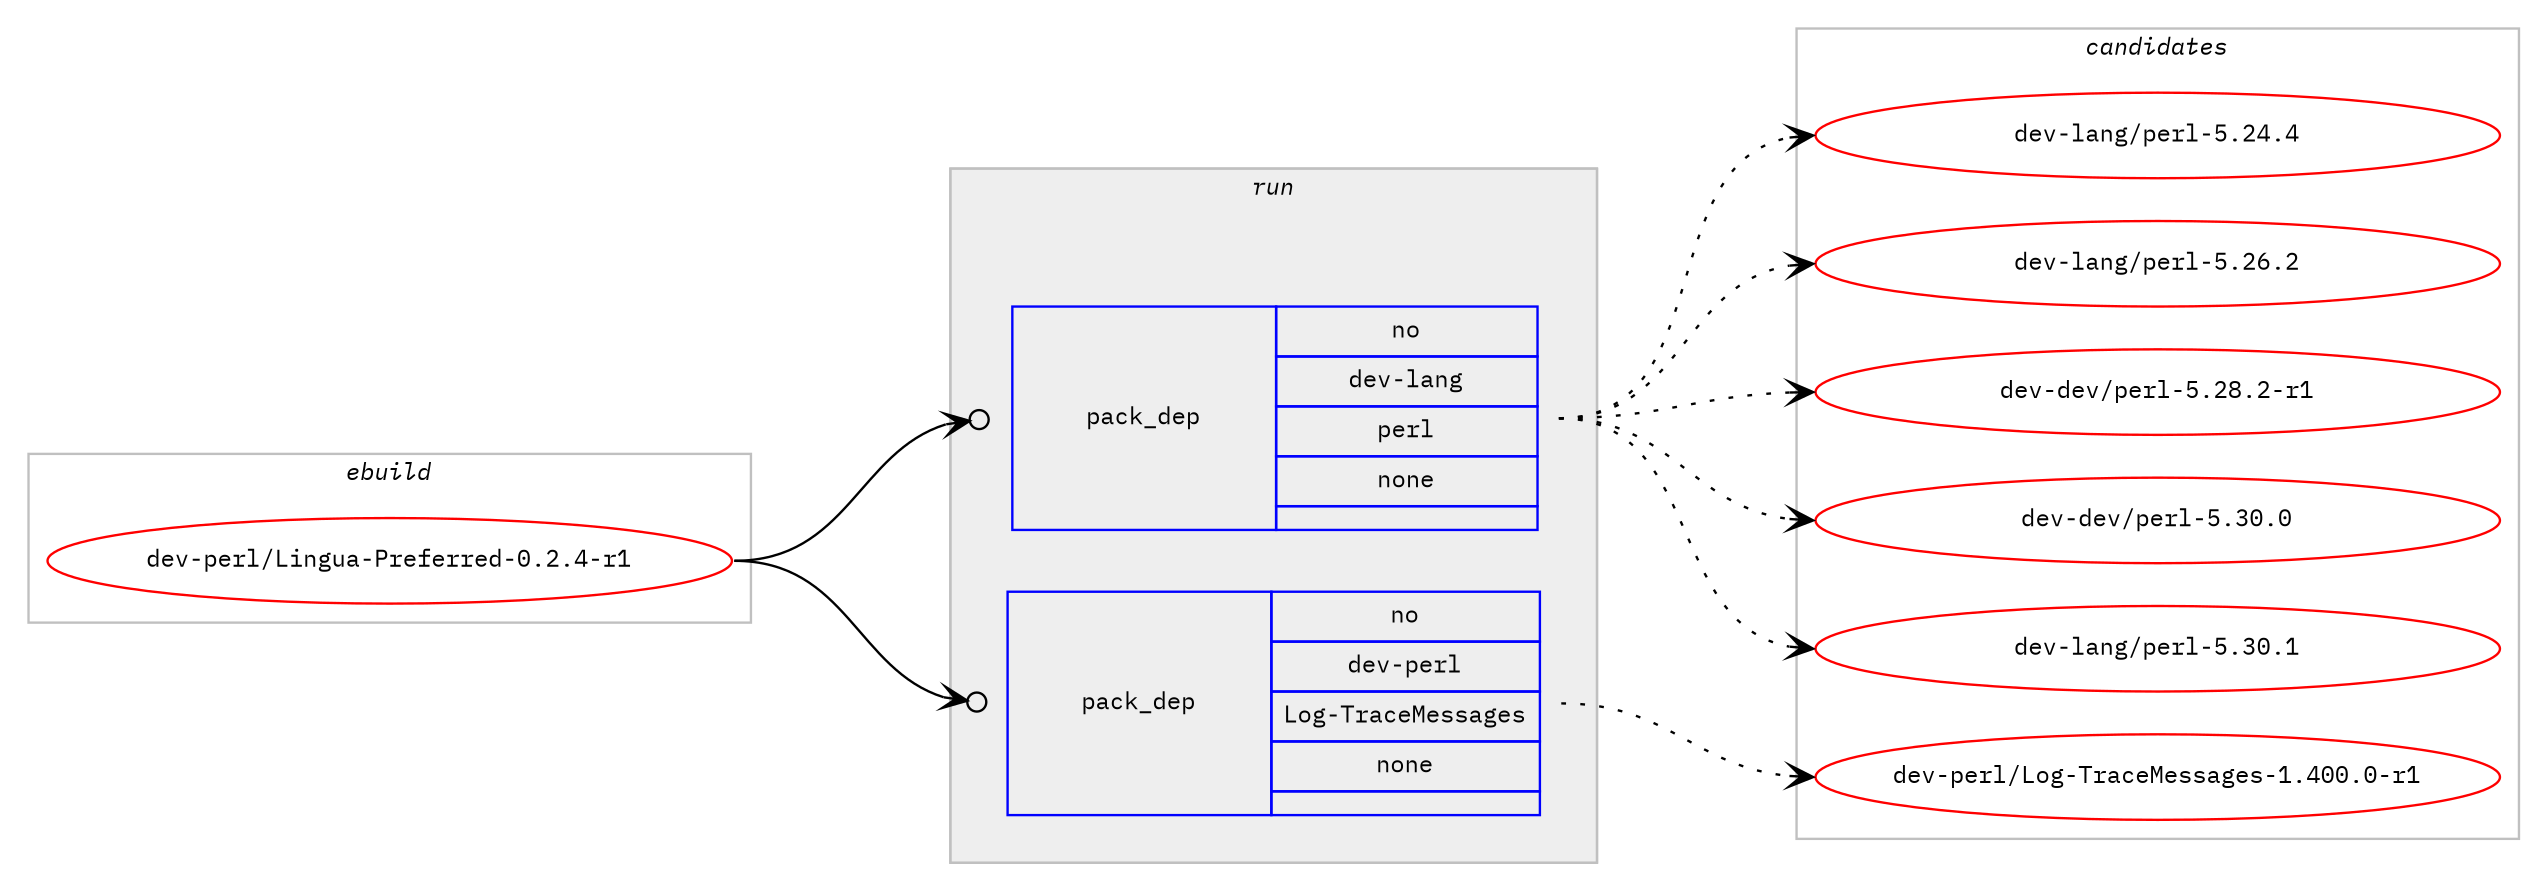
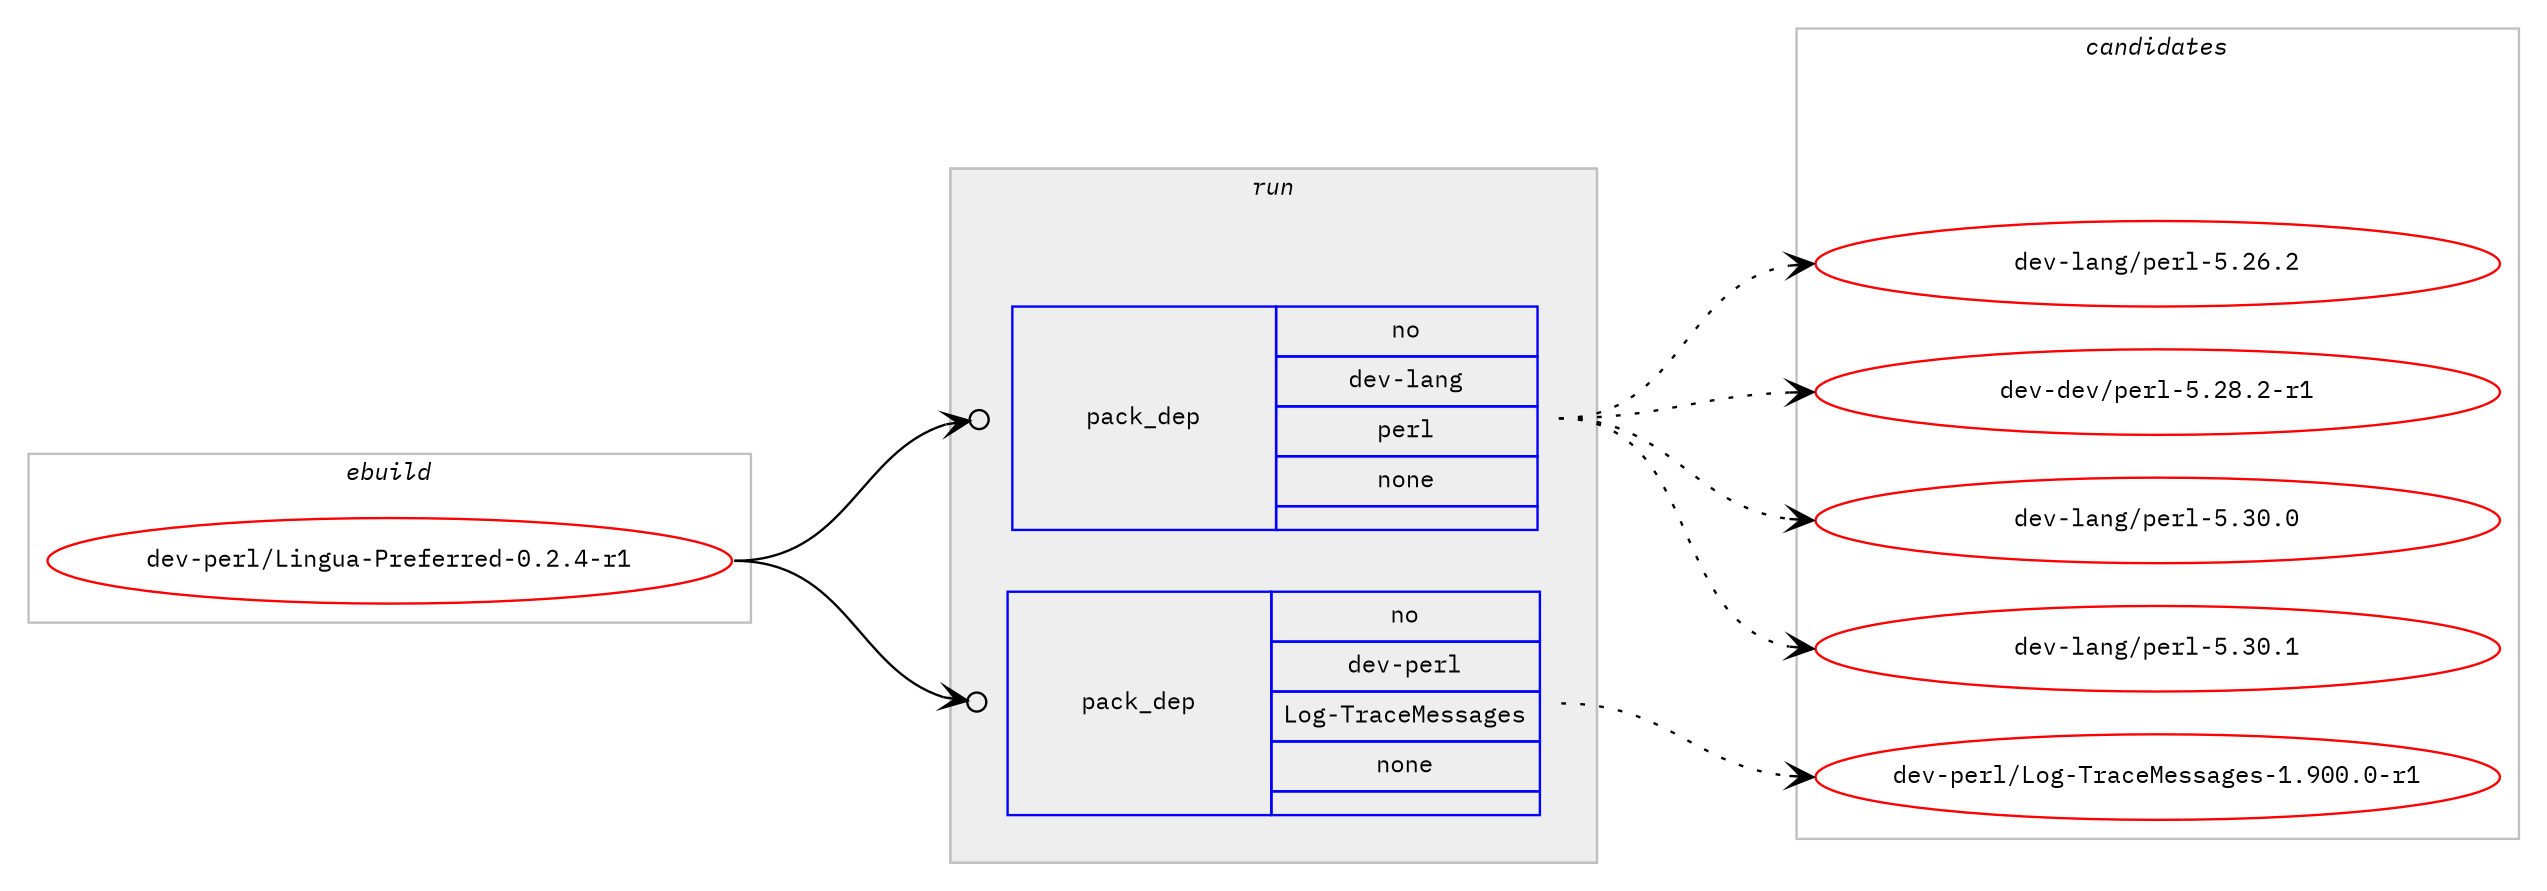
(2158, 135) -> none
(2158, 520) -> (2158, 520)
(2158, 777) -> (2158, 777)
